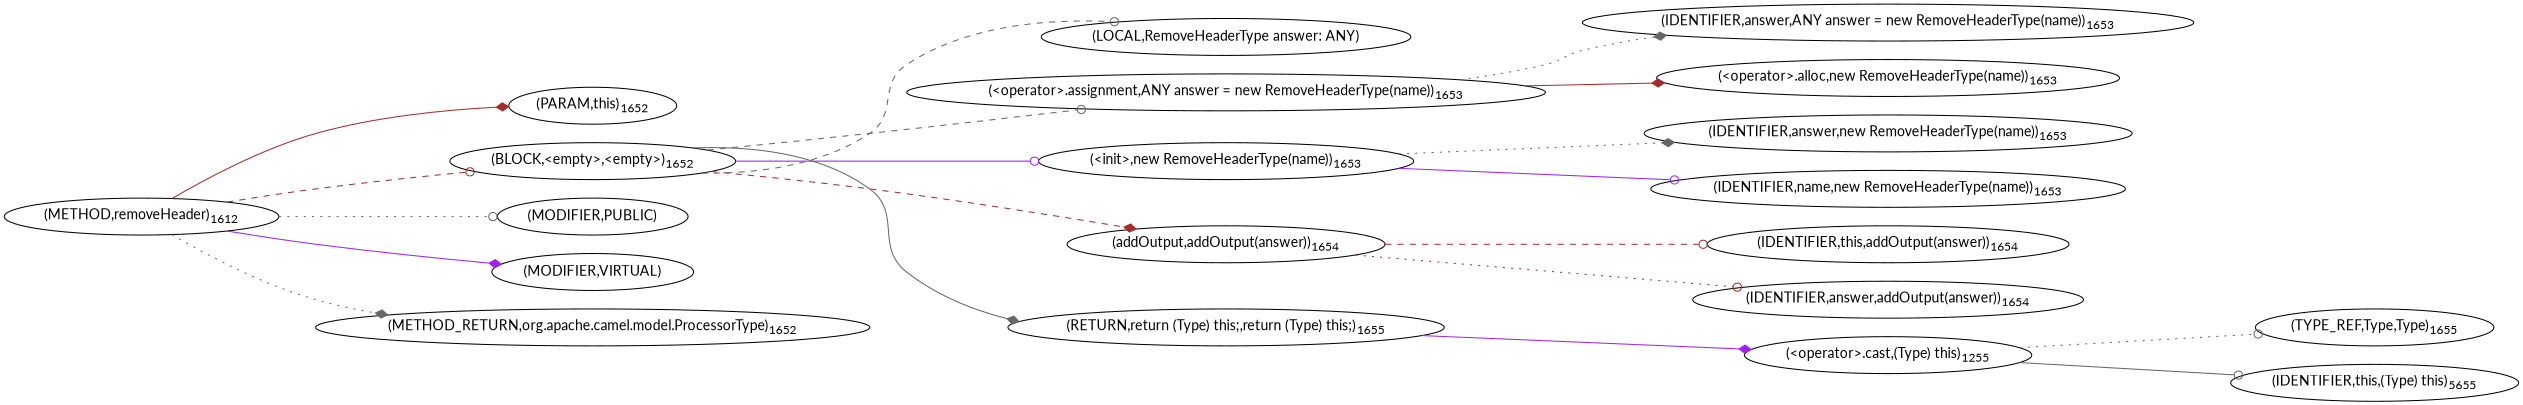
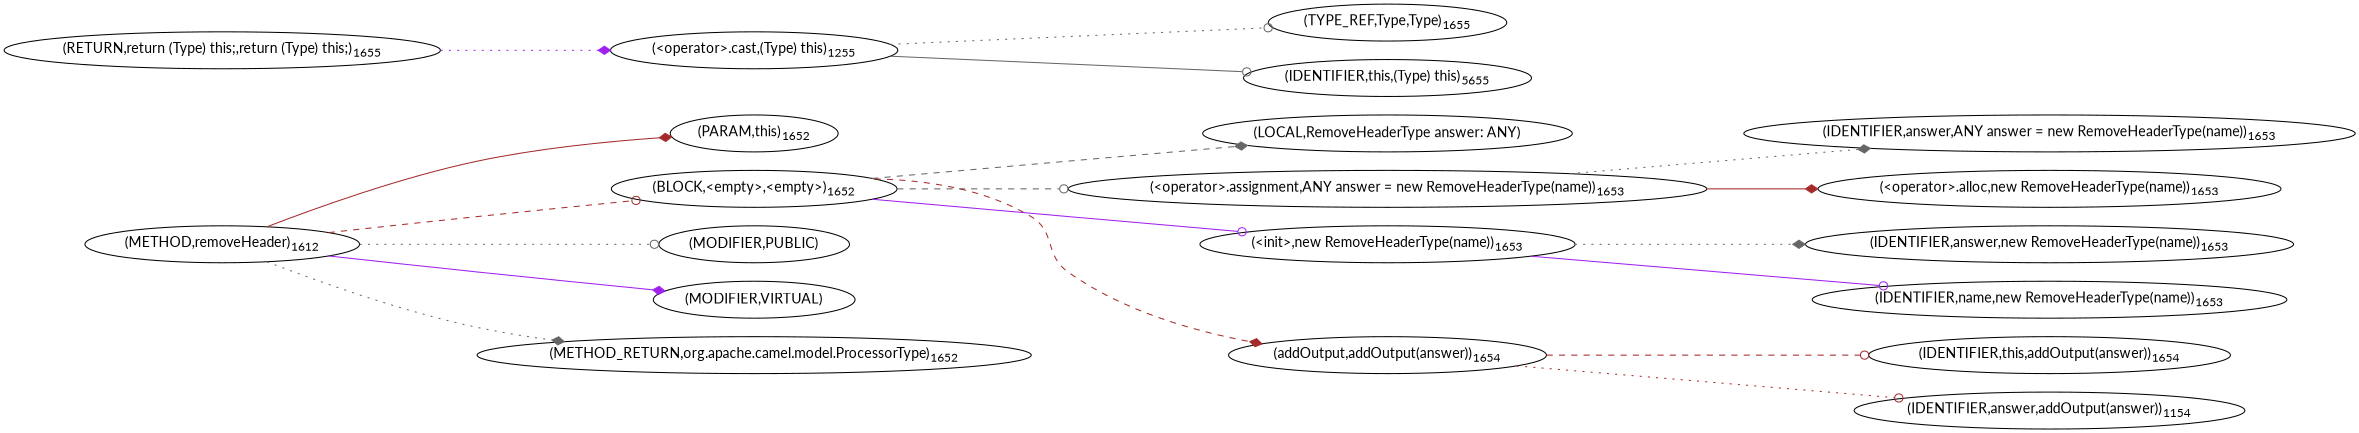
(892, 81) -> (1053, 162)
(877, 196) -> none
(2016, 298) -> (2177, 409)
(1580, 342) -> (519, 50)
